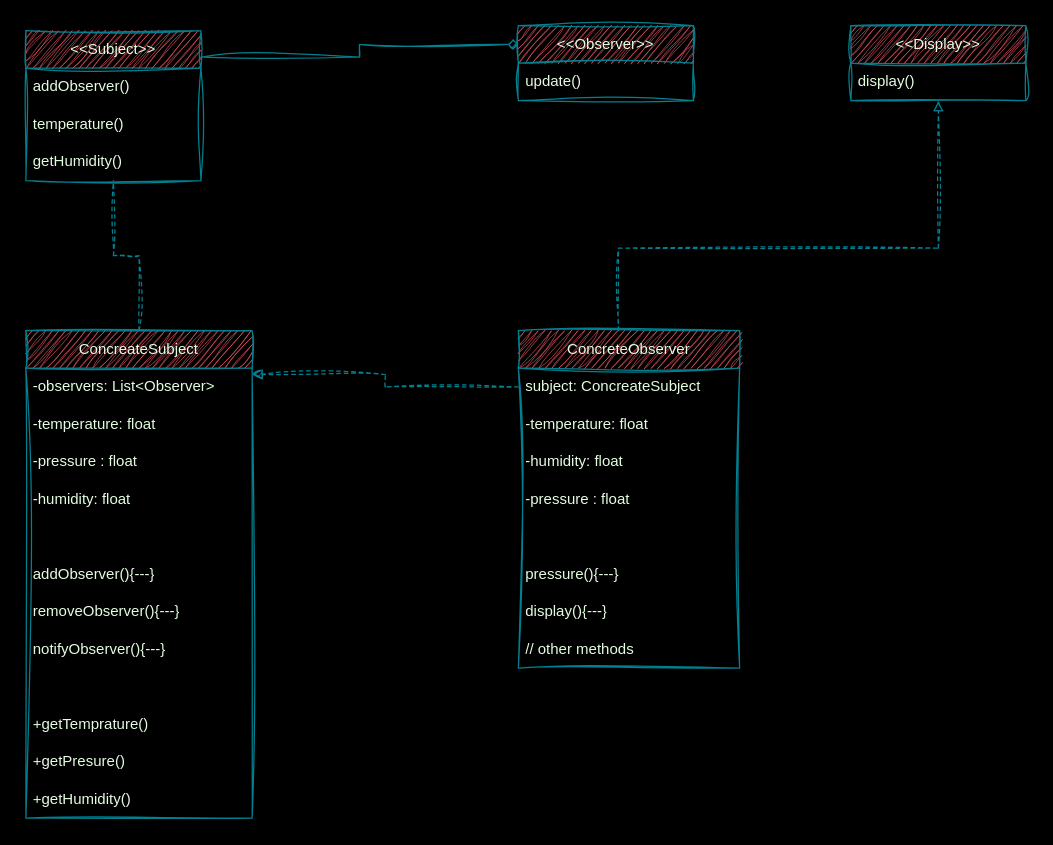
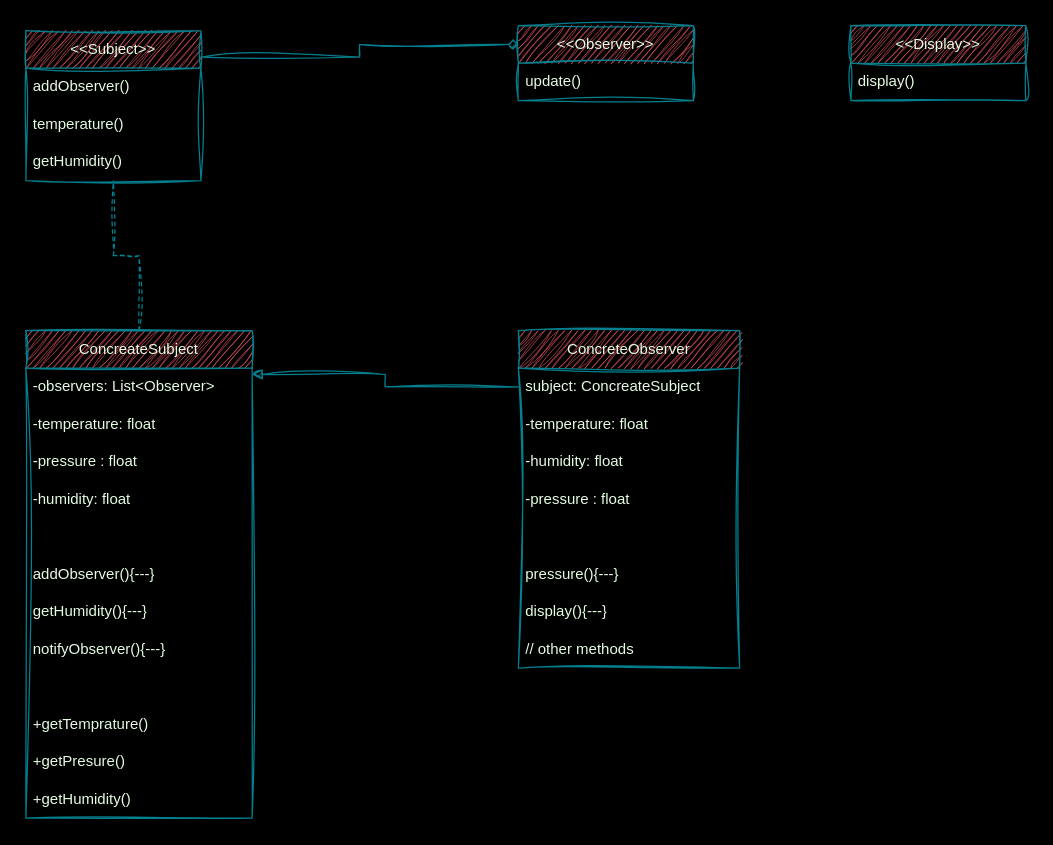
(807, 248) -> none
(385, 386) -> (385, 386)
(121, 612) -> (105, 612)
